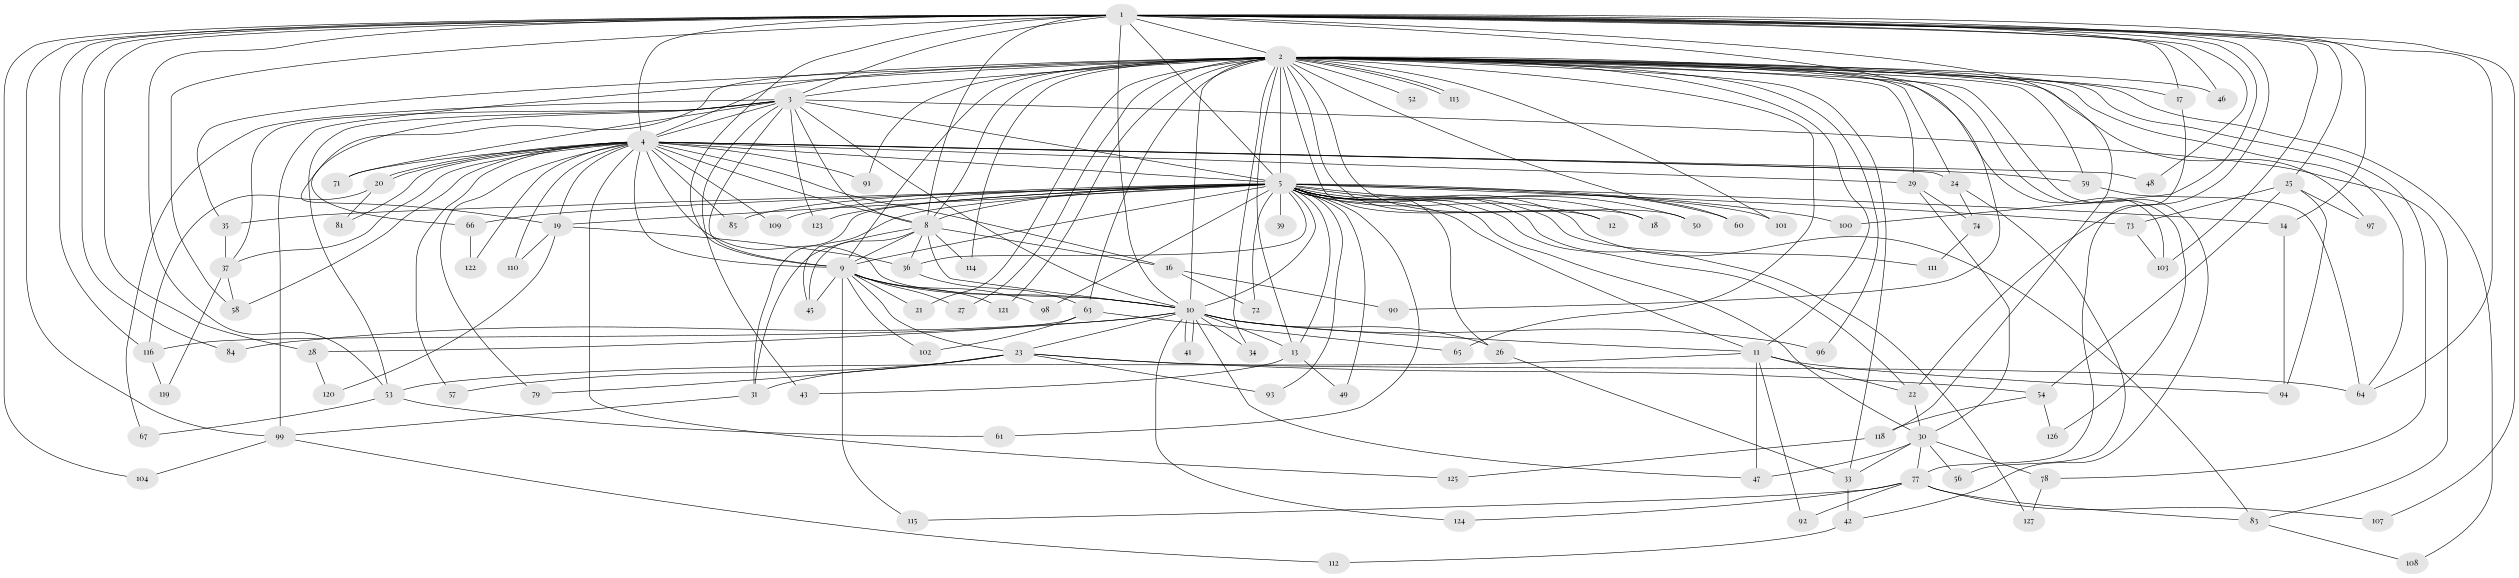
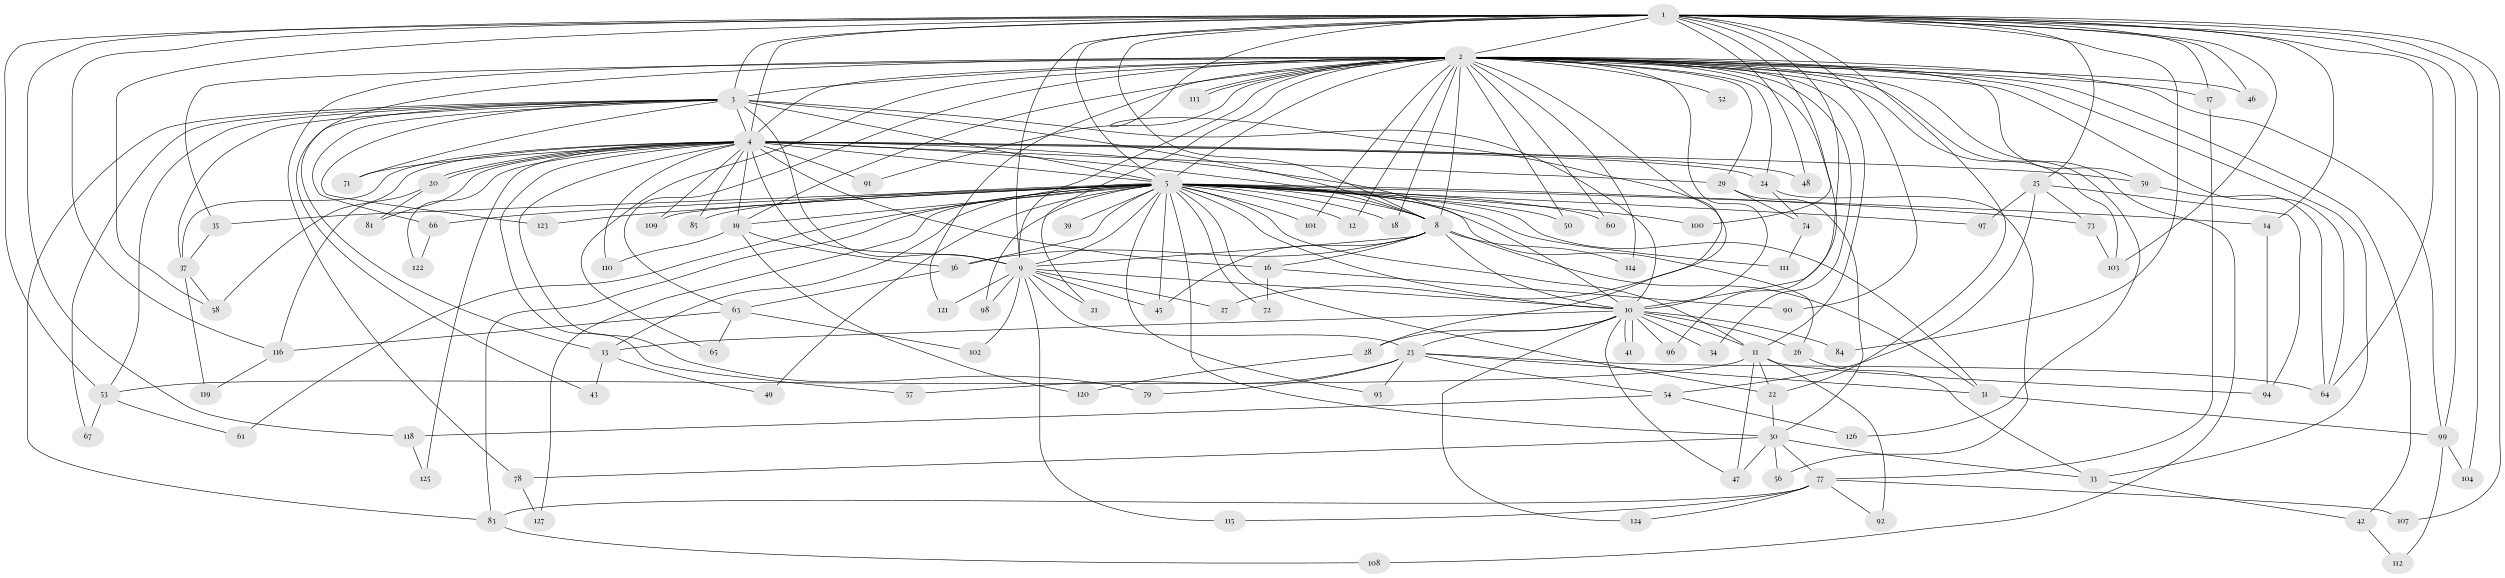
(2110, 135) -> (1575, 202)
